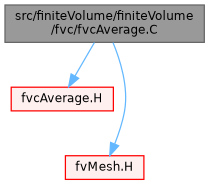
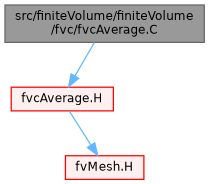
(126, 93) -> (80, 128)
